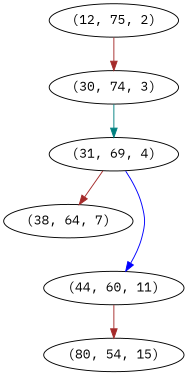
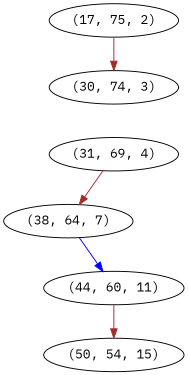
(114, 20) -> (114, 20)
(114, 116) -> none
(144, 216) -> (88, 251)
(114, 355) -> (114, 355)
